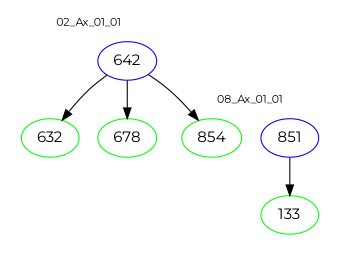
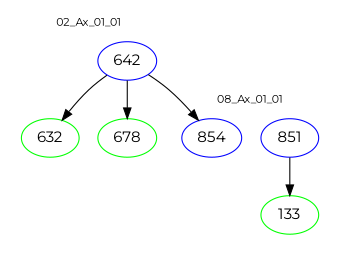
(212, 138) -> (212, 138)
